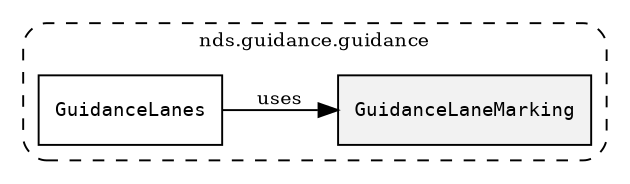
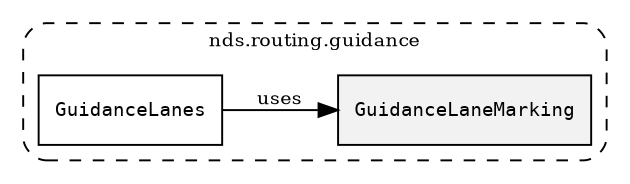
(315, 42) -> (315, 42)
